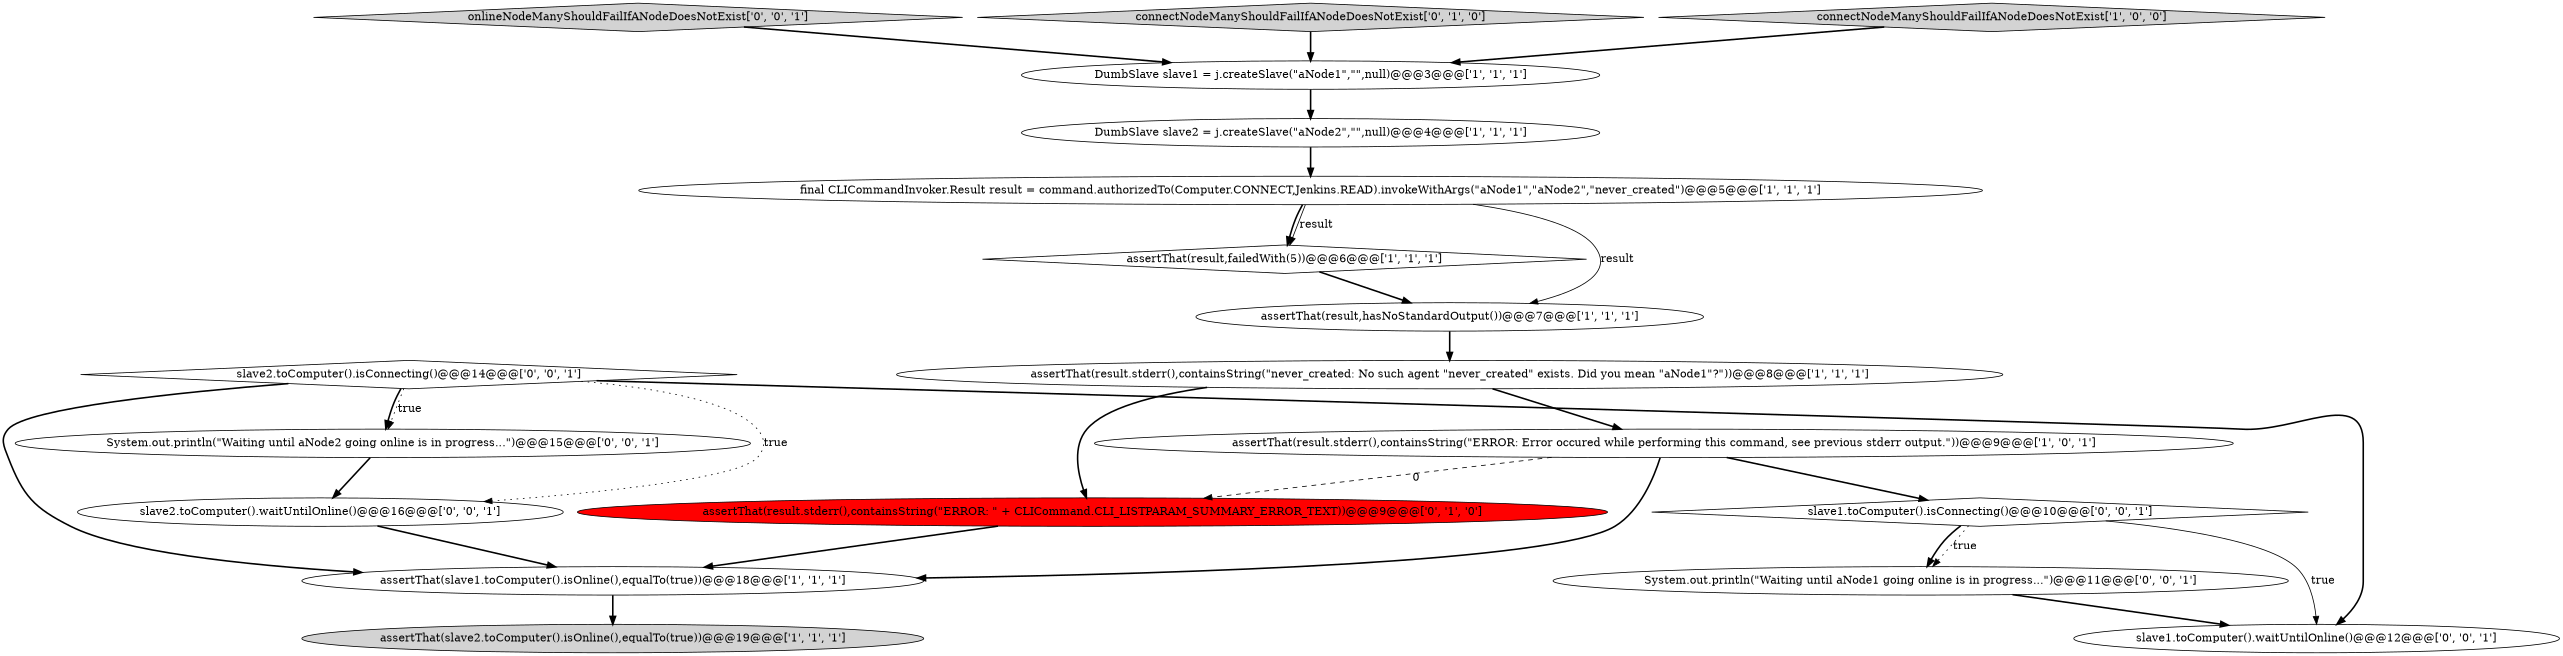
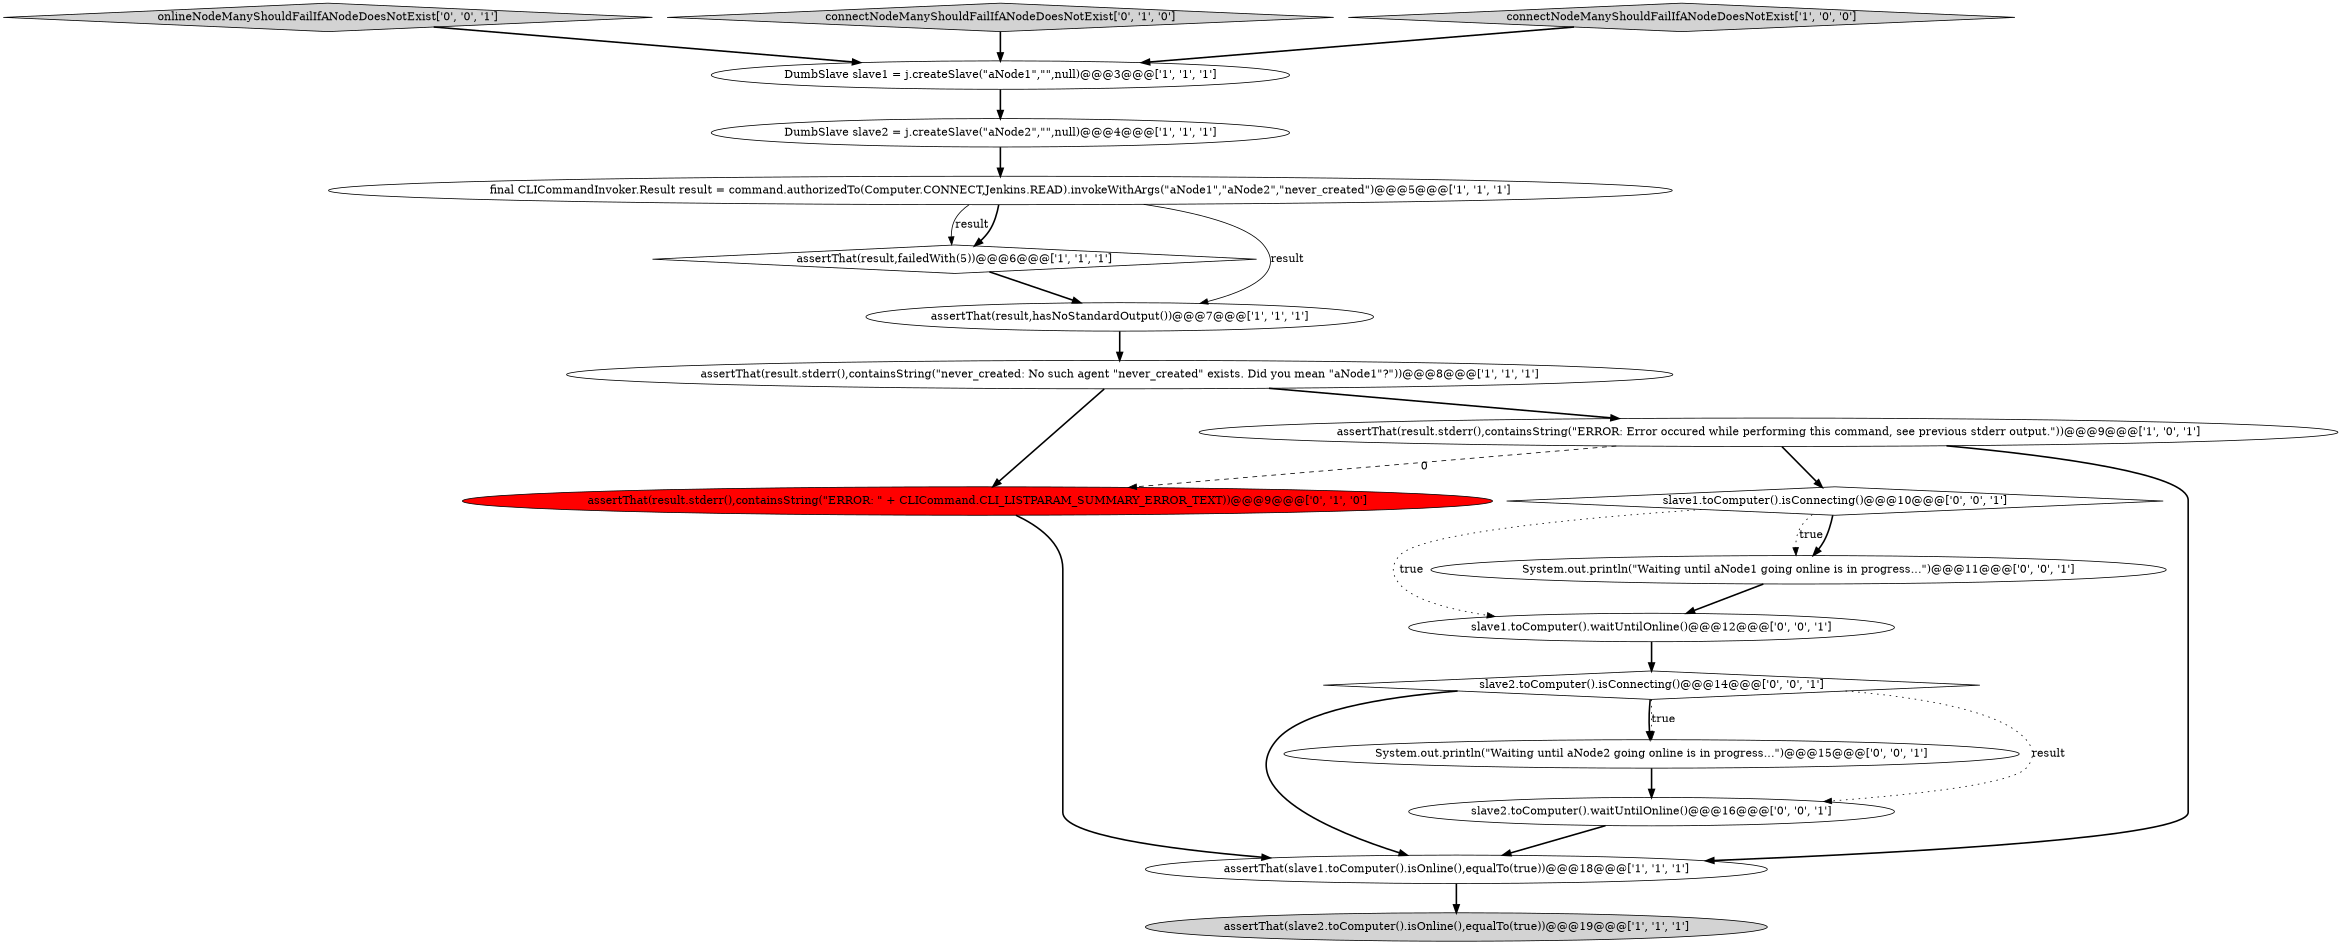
(1580, 409) -> (1652, 652)
(776, 443) -> (2049, 754)
(2230, 540) -> (1486, 531)
